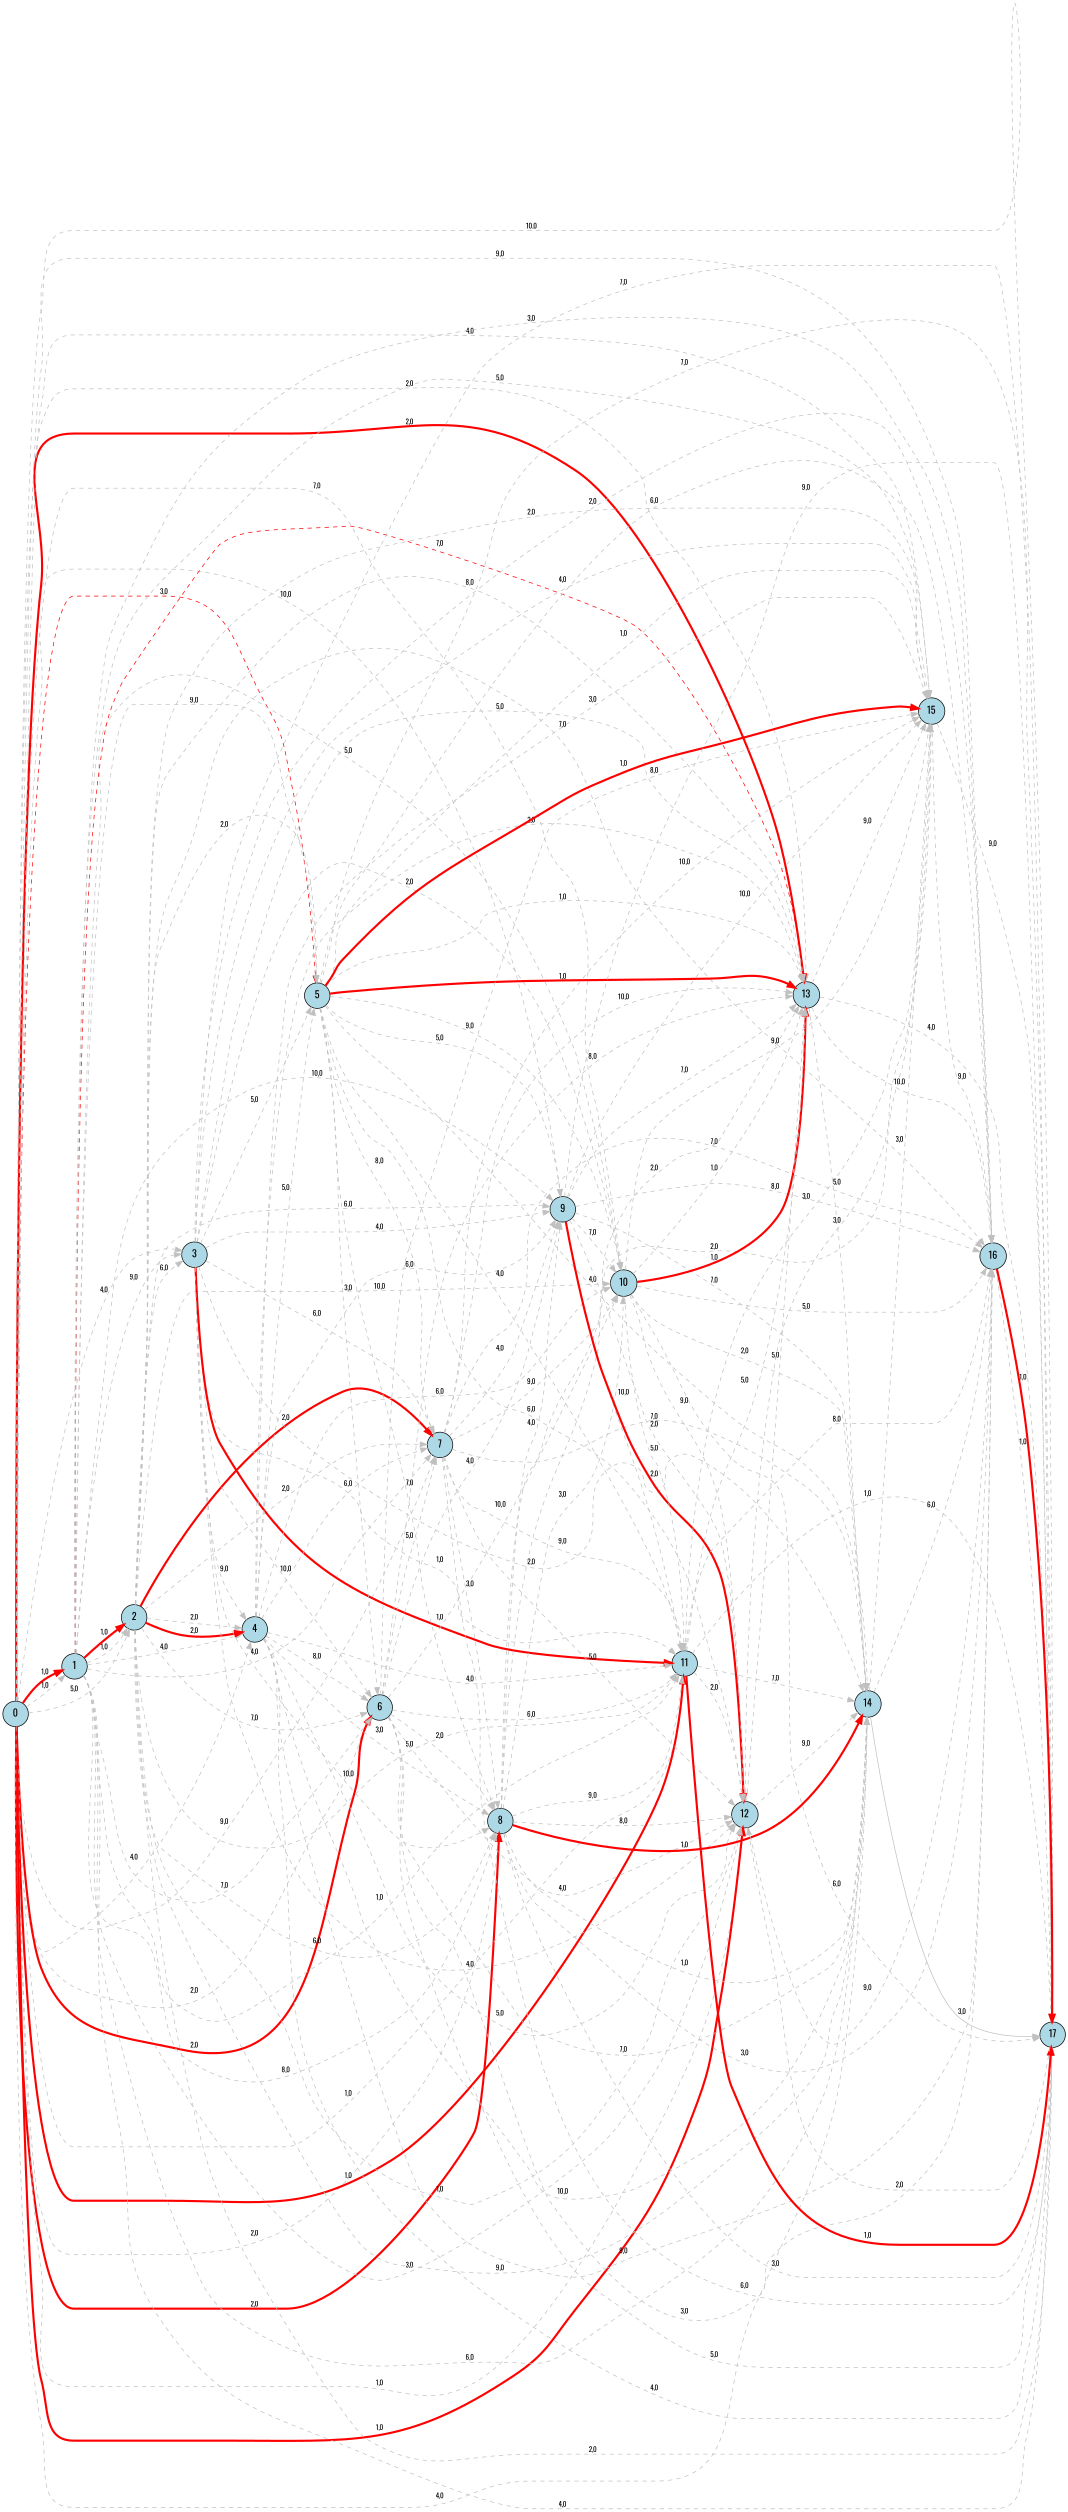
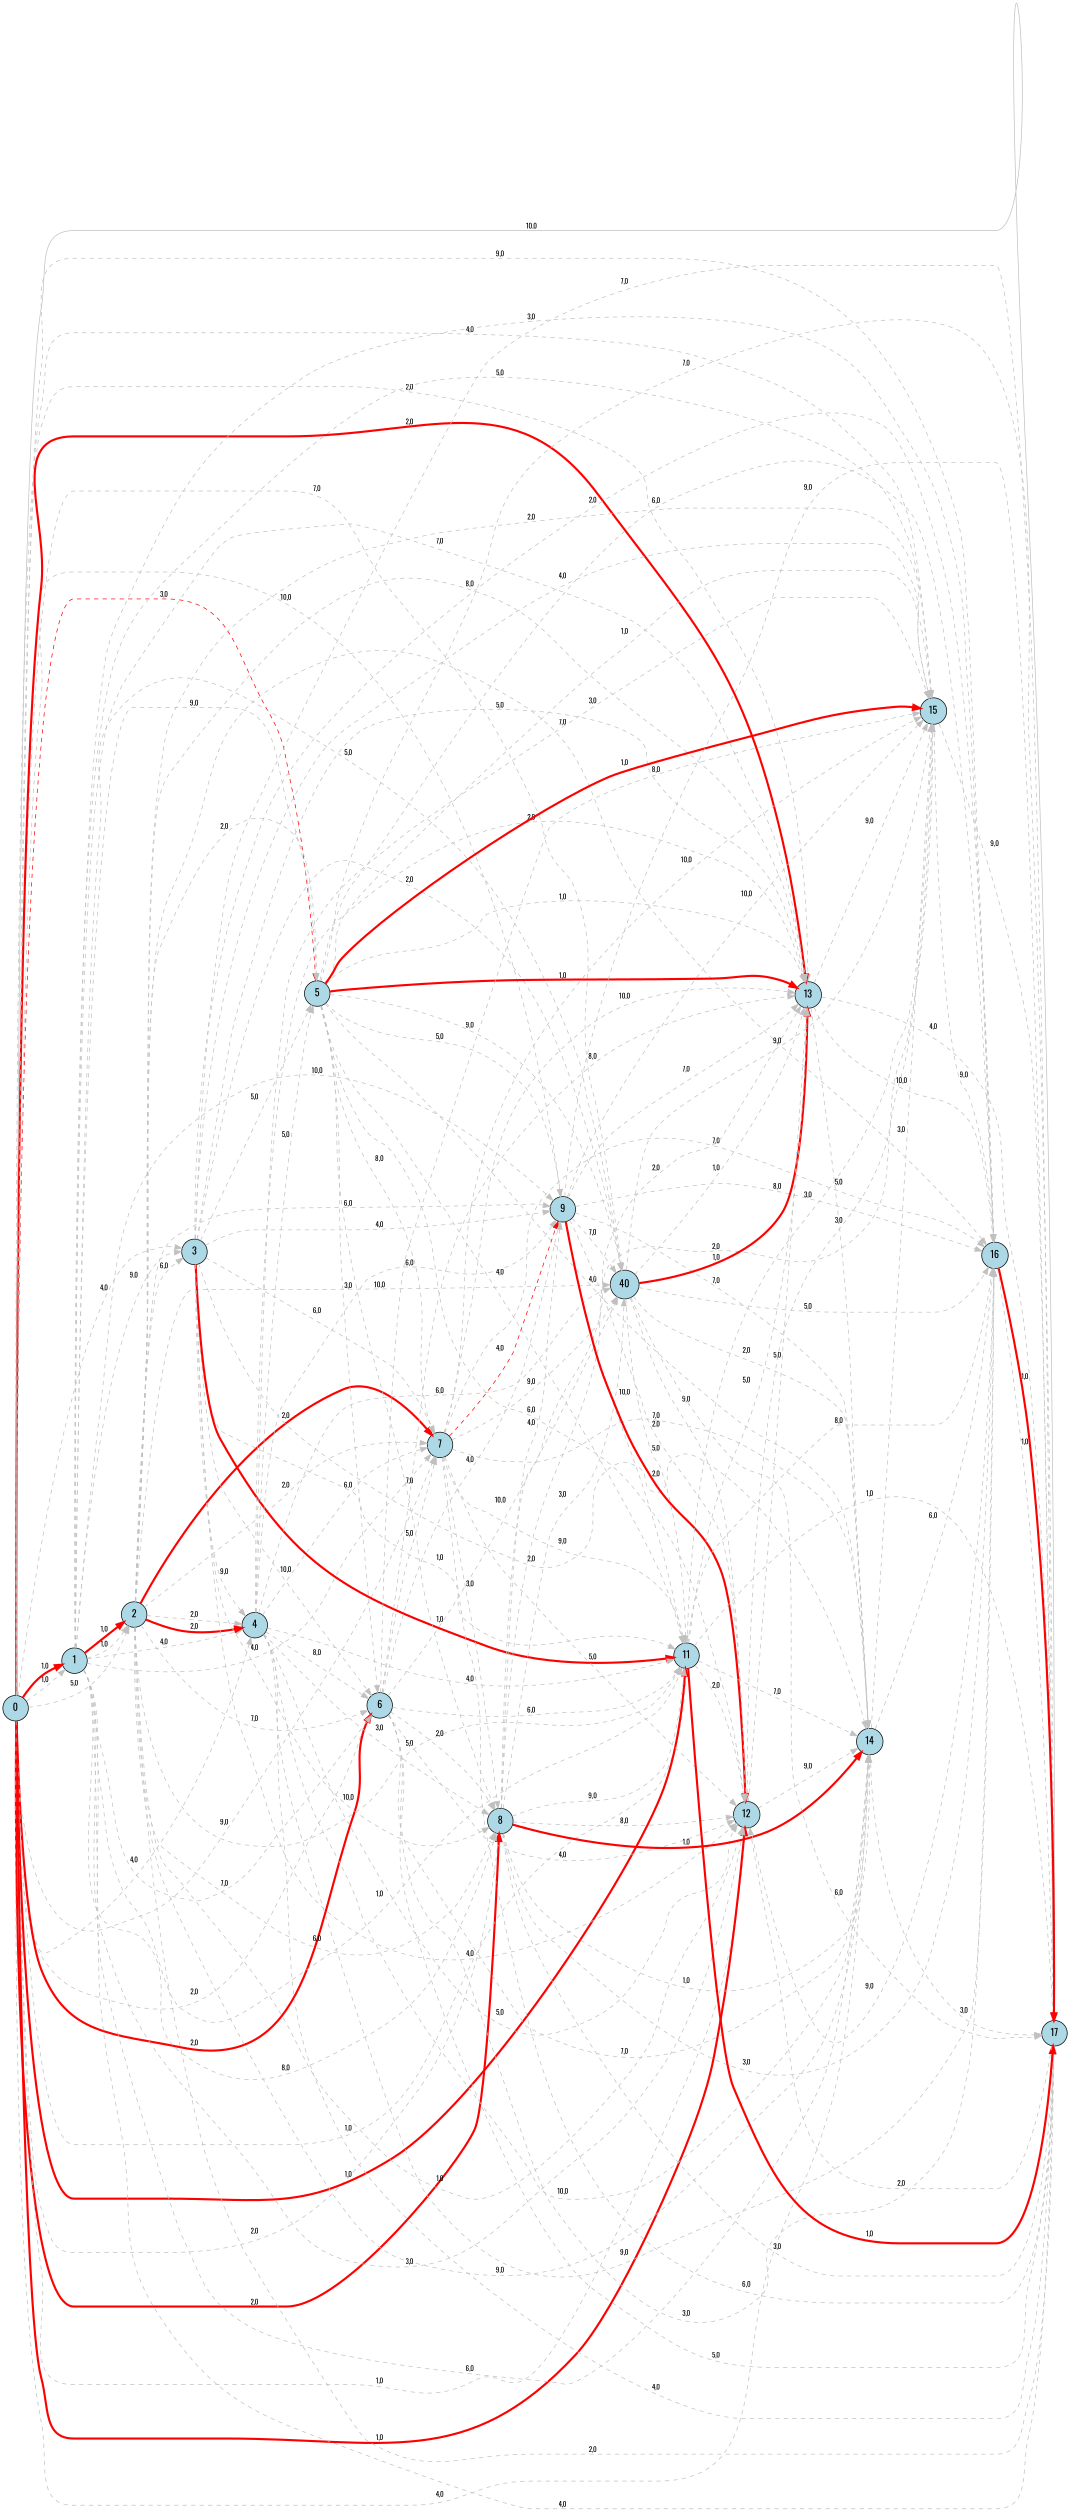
(909, 231) -> (912, 231)
(129, 673) -> (133, 669)
(624, 1283) -> (625, 1285)
(518, 1340) -> (518, 1340)
(908, 1900) -> (900, 1923)
